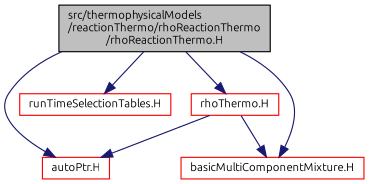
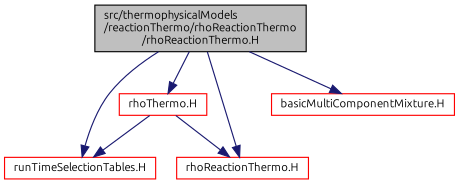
(251, 131) -> (126, 133)
(76, 168) -> (243, 168)
